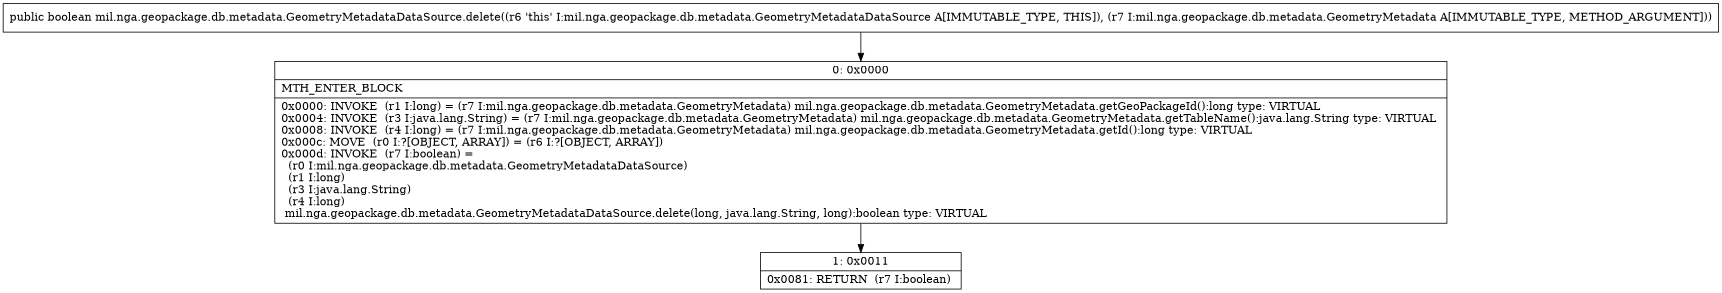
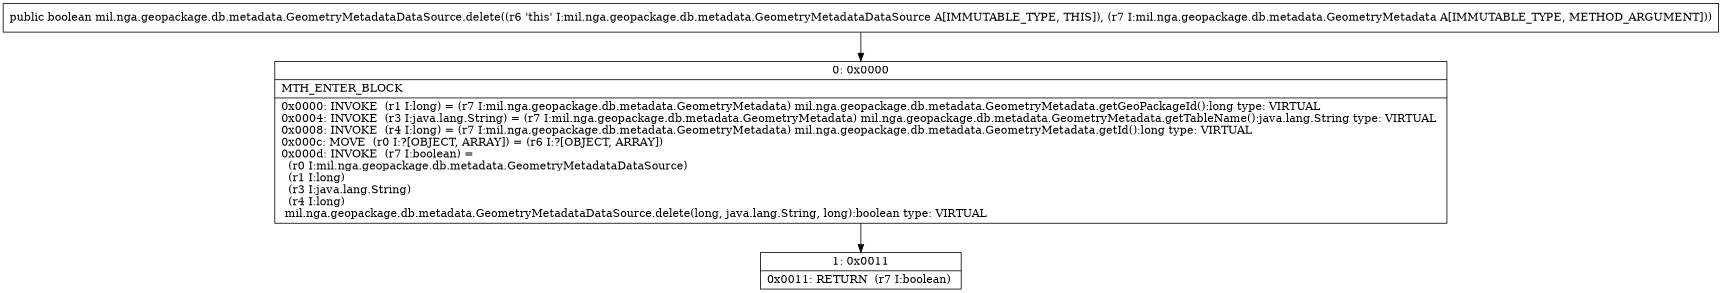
(861, 280) -> (861, 280)
